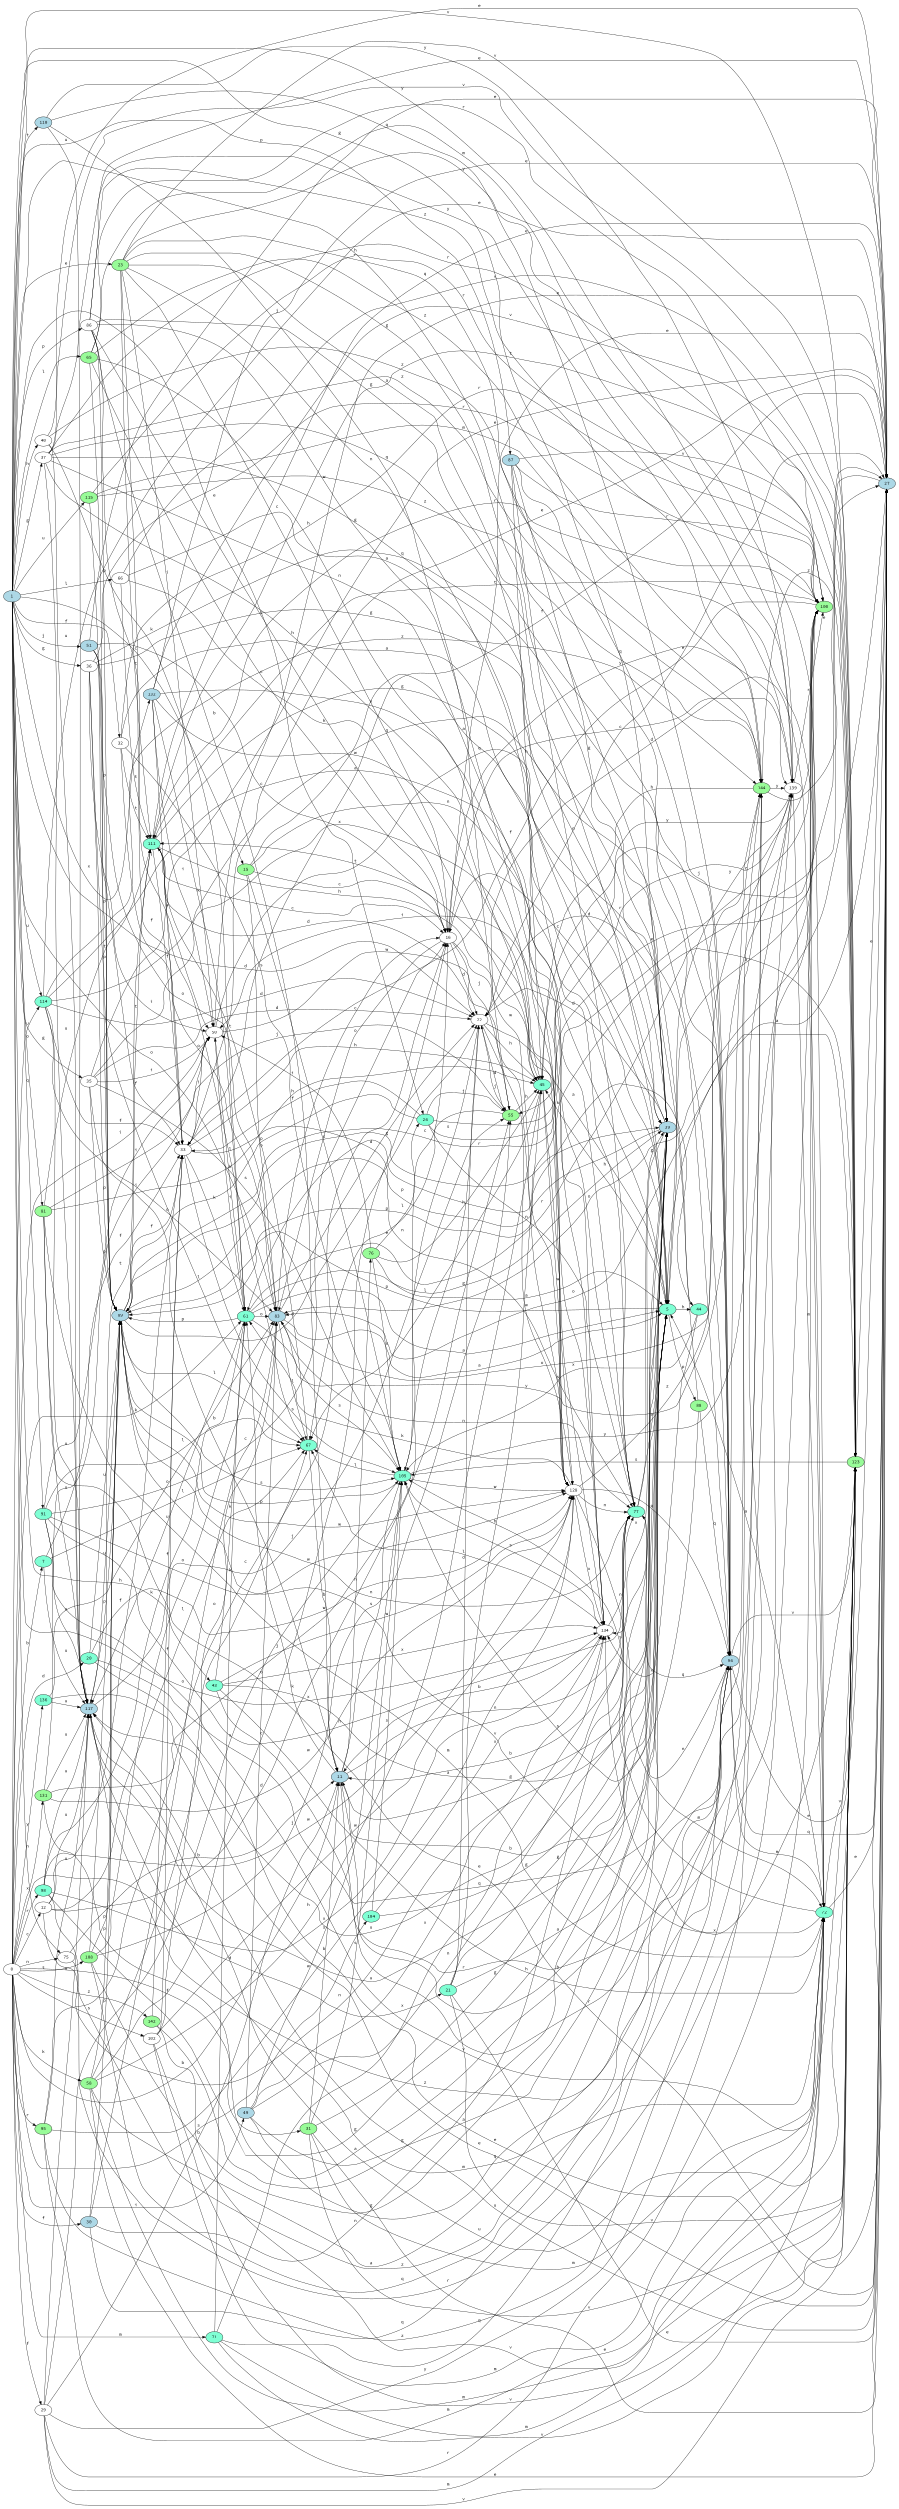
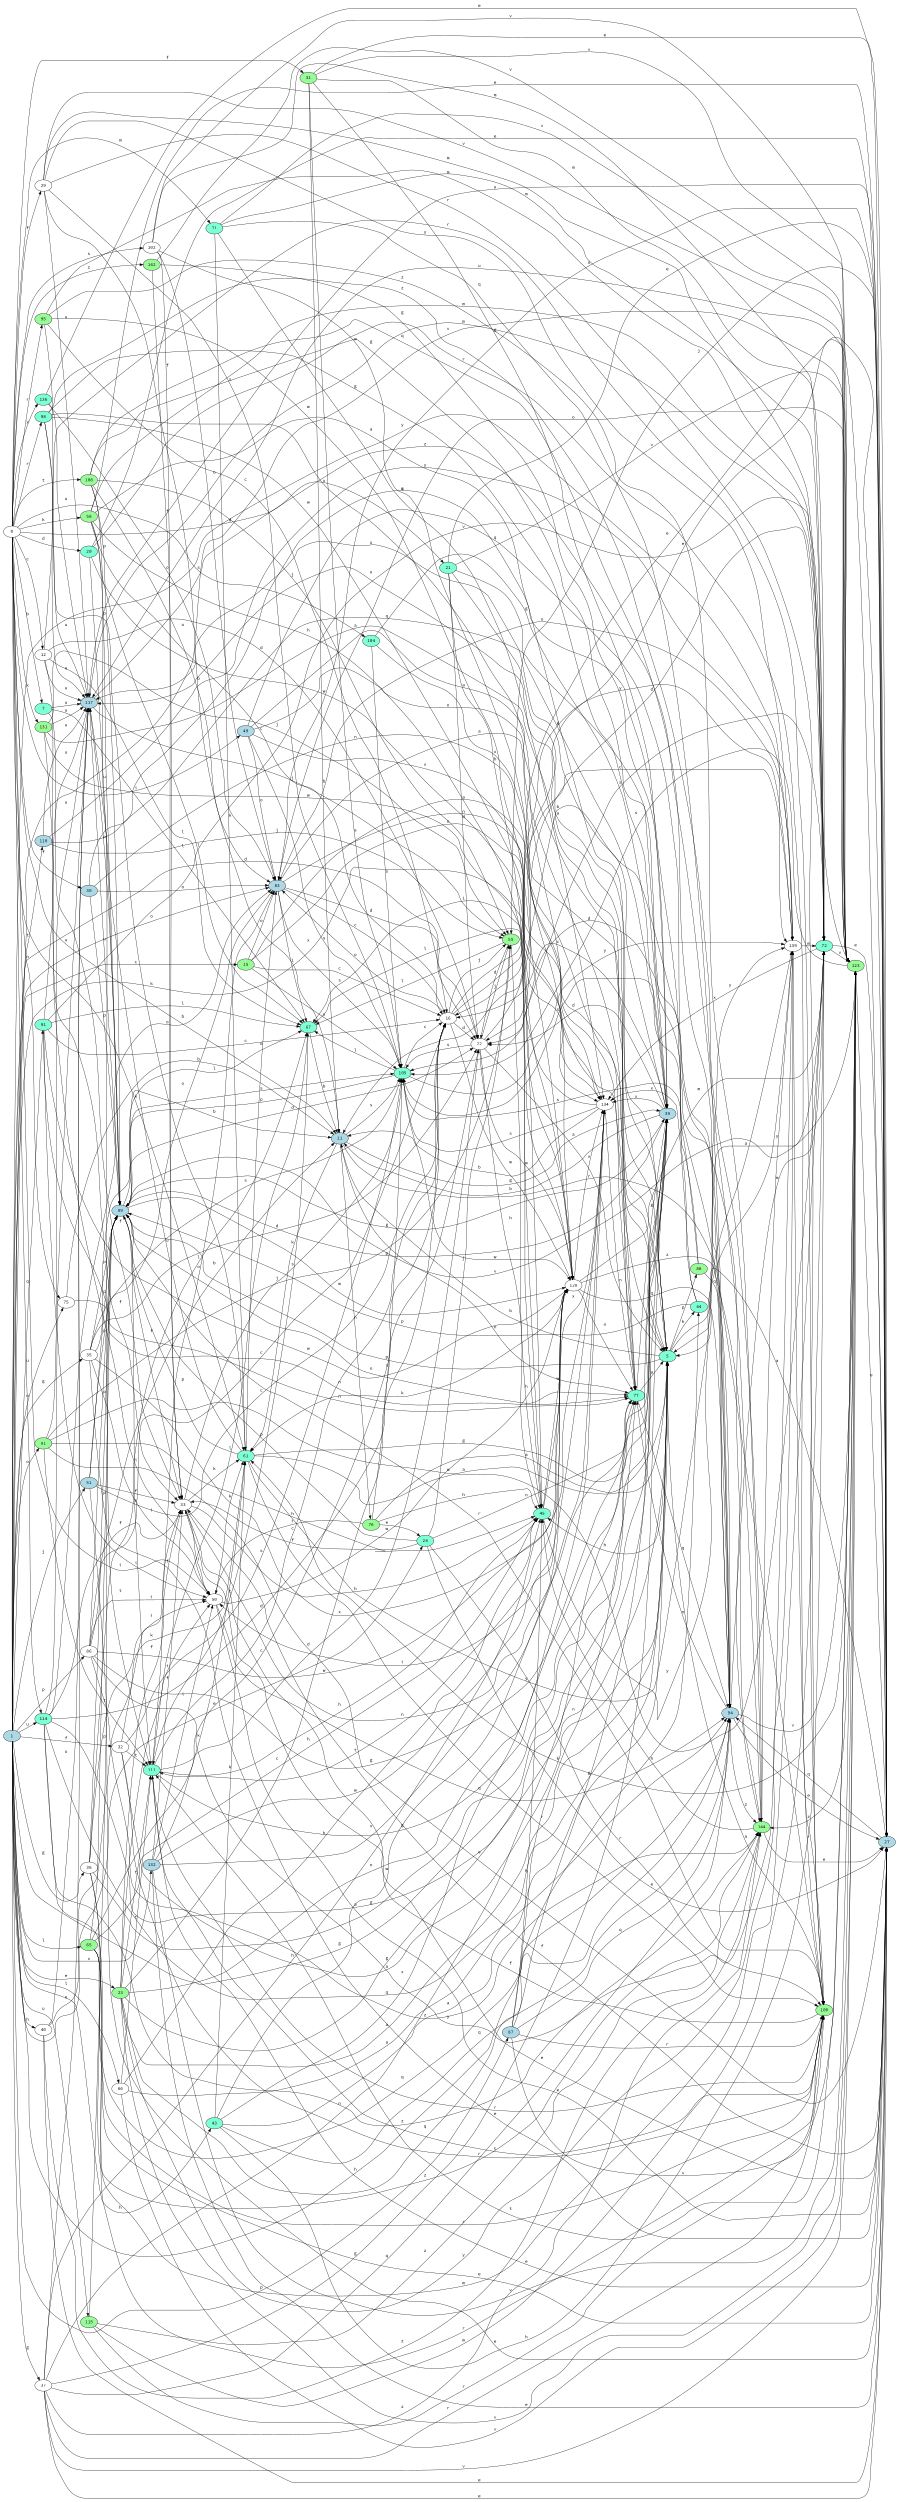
(226, 1176) -> none
